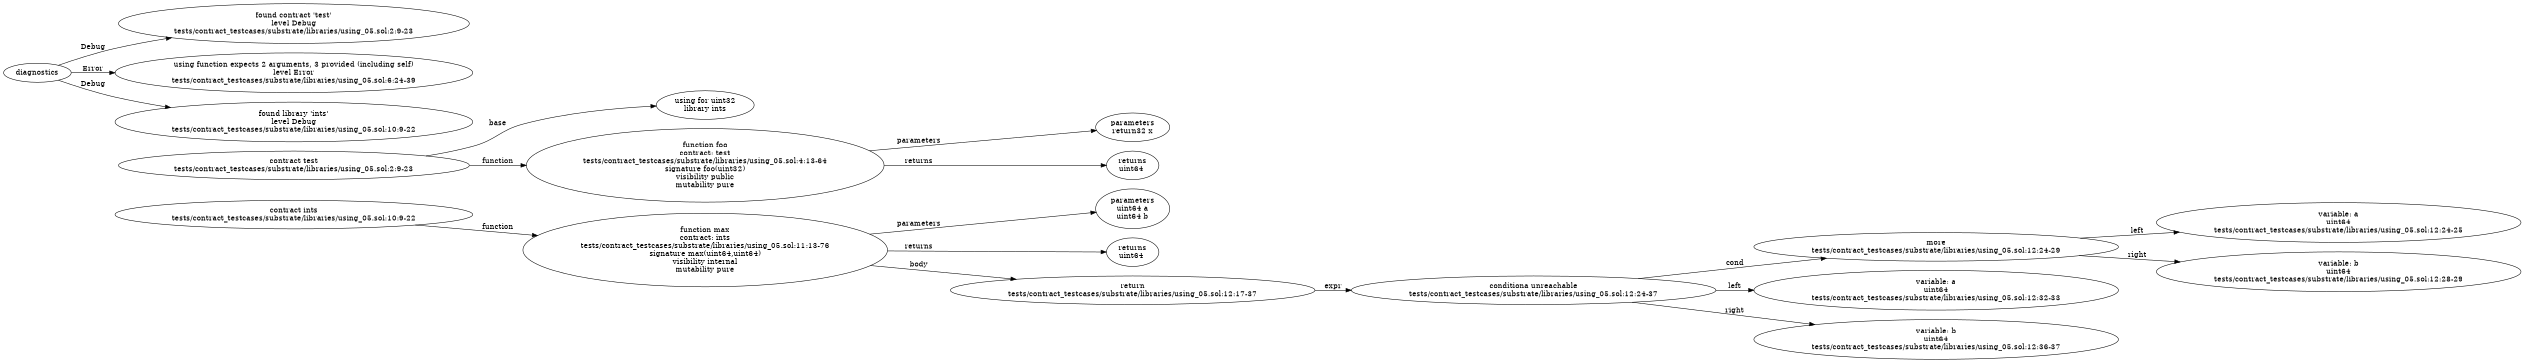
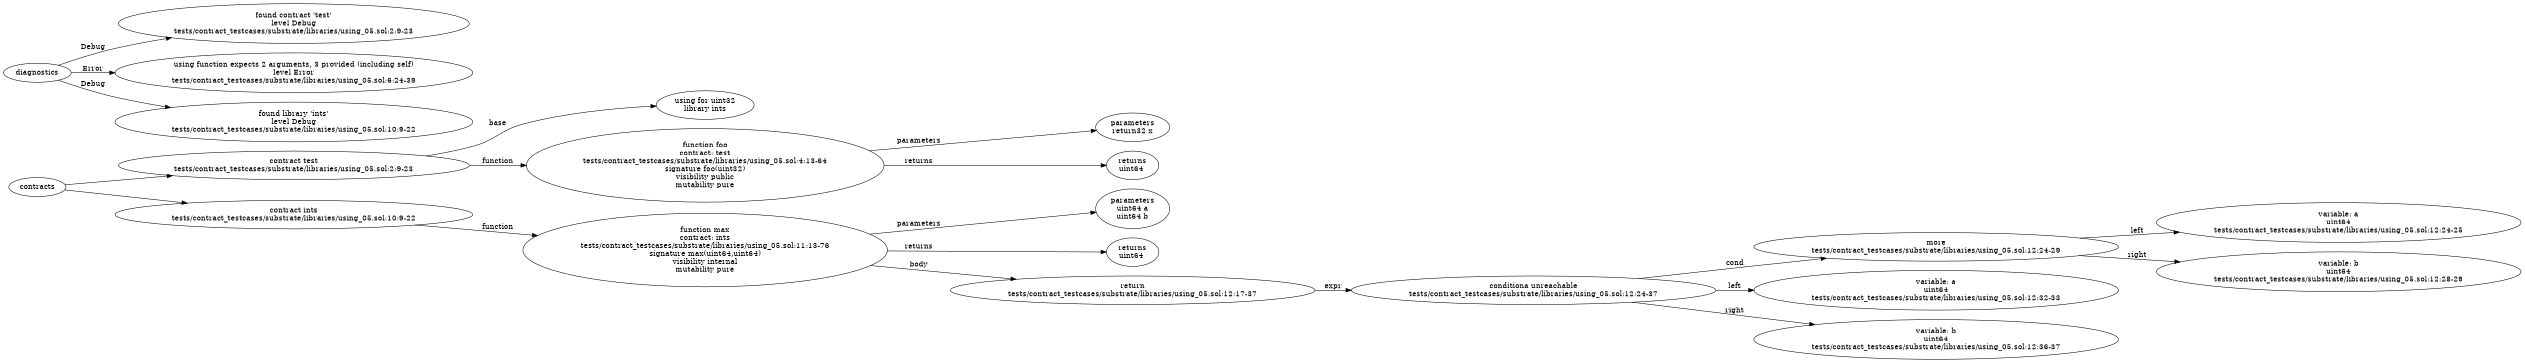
none -> (37, 187)
